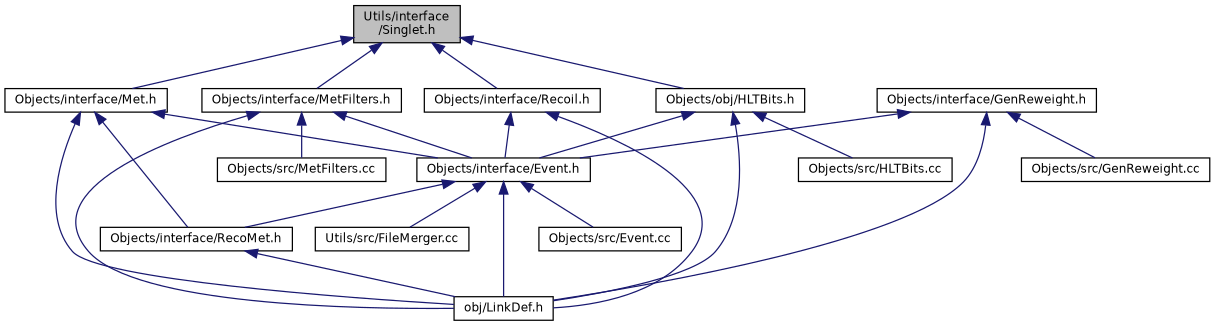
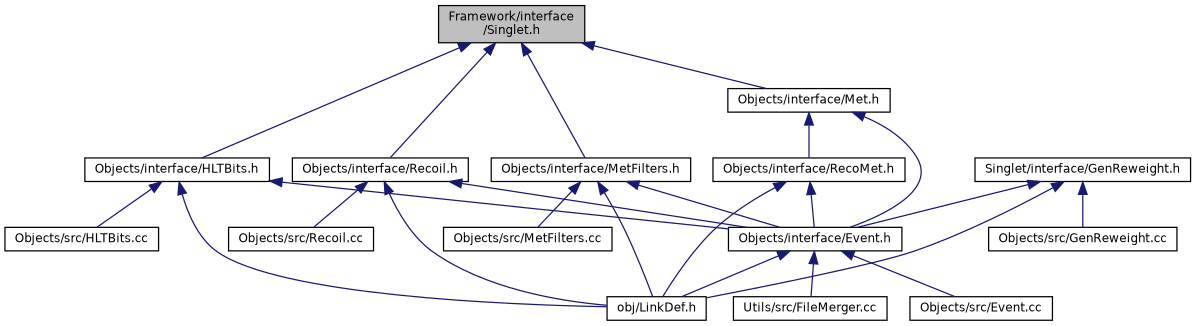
(407, 24) -> (512, 24)
(730, 100) -> (177, 170)
(987, 100) -> (1083, 170)
(344, 206) -> (813, 211)
none -> (301, 239)
(194, 281) -> none
